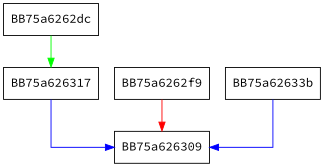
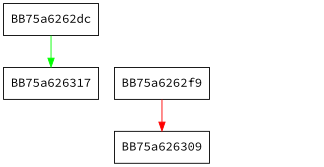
(273, 83) -> none
(54, 147) -> none
